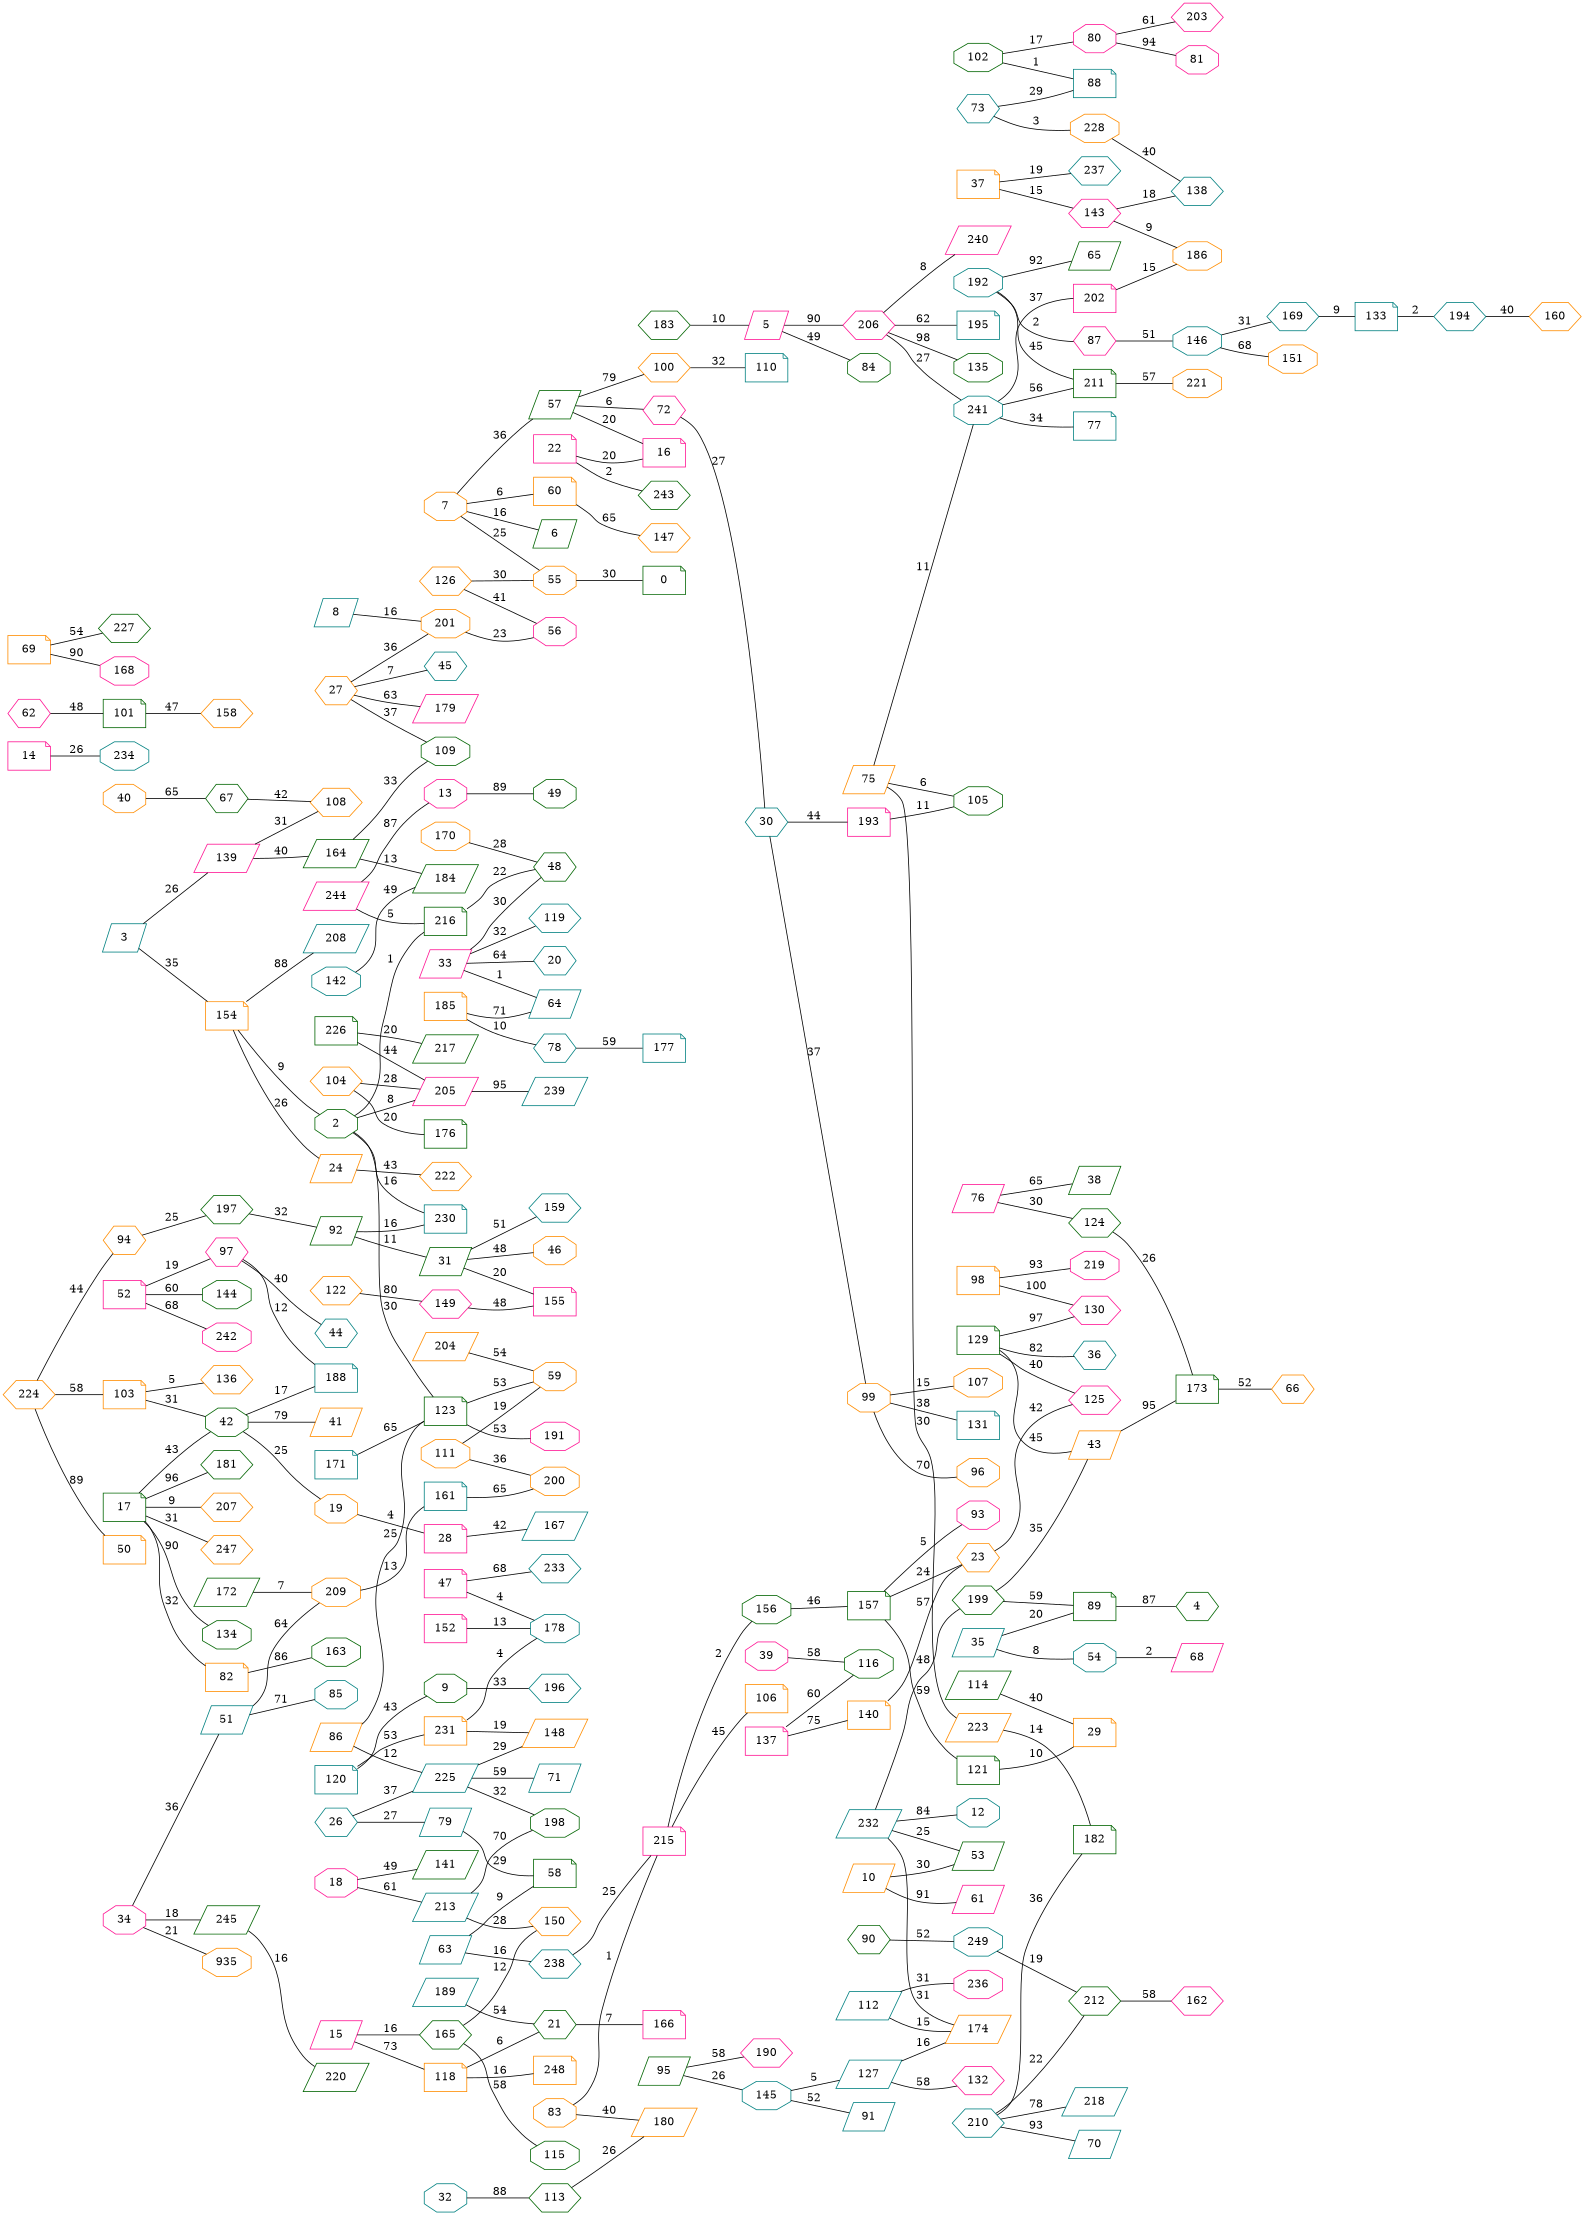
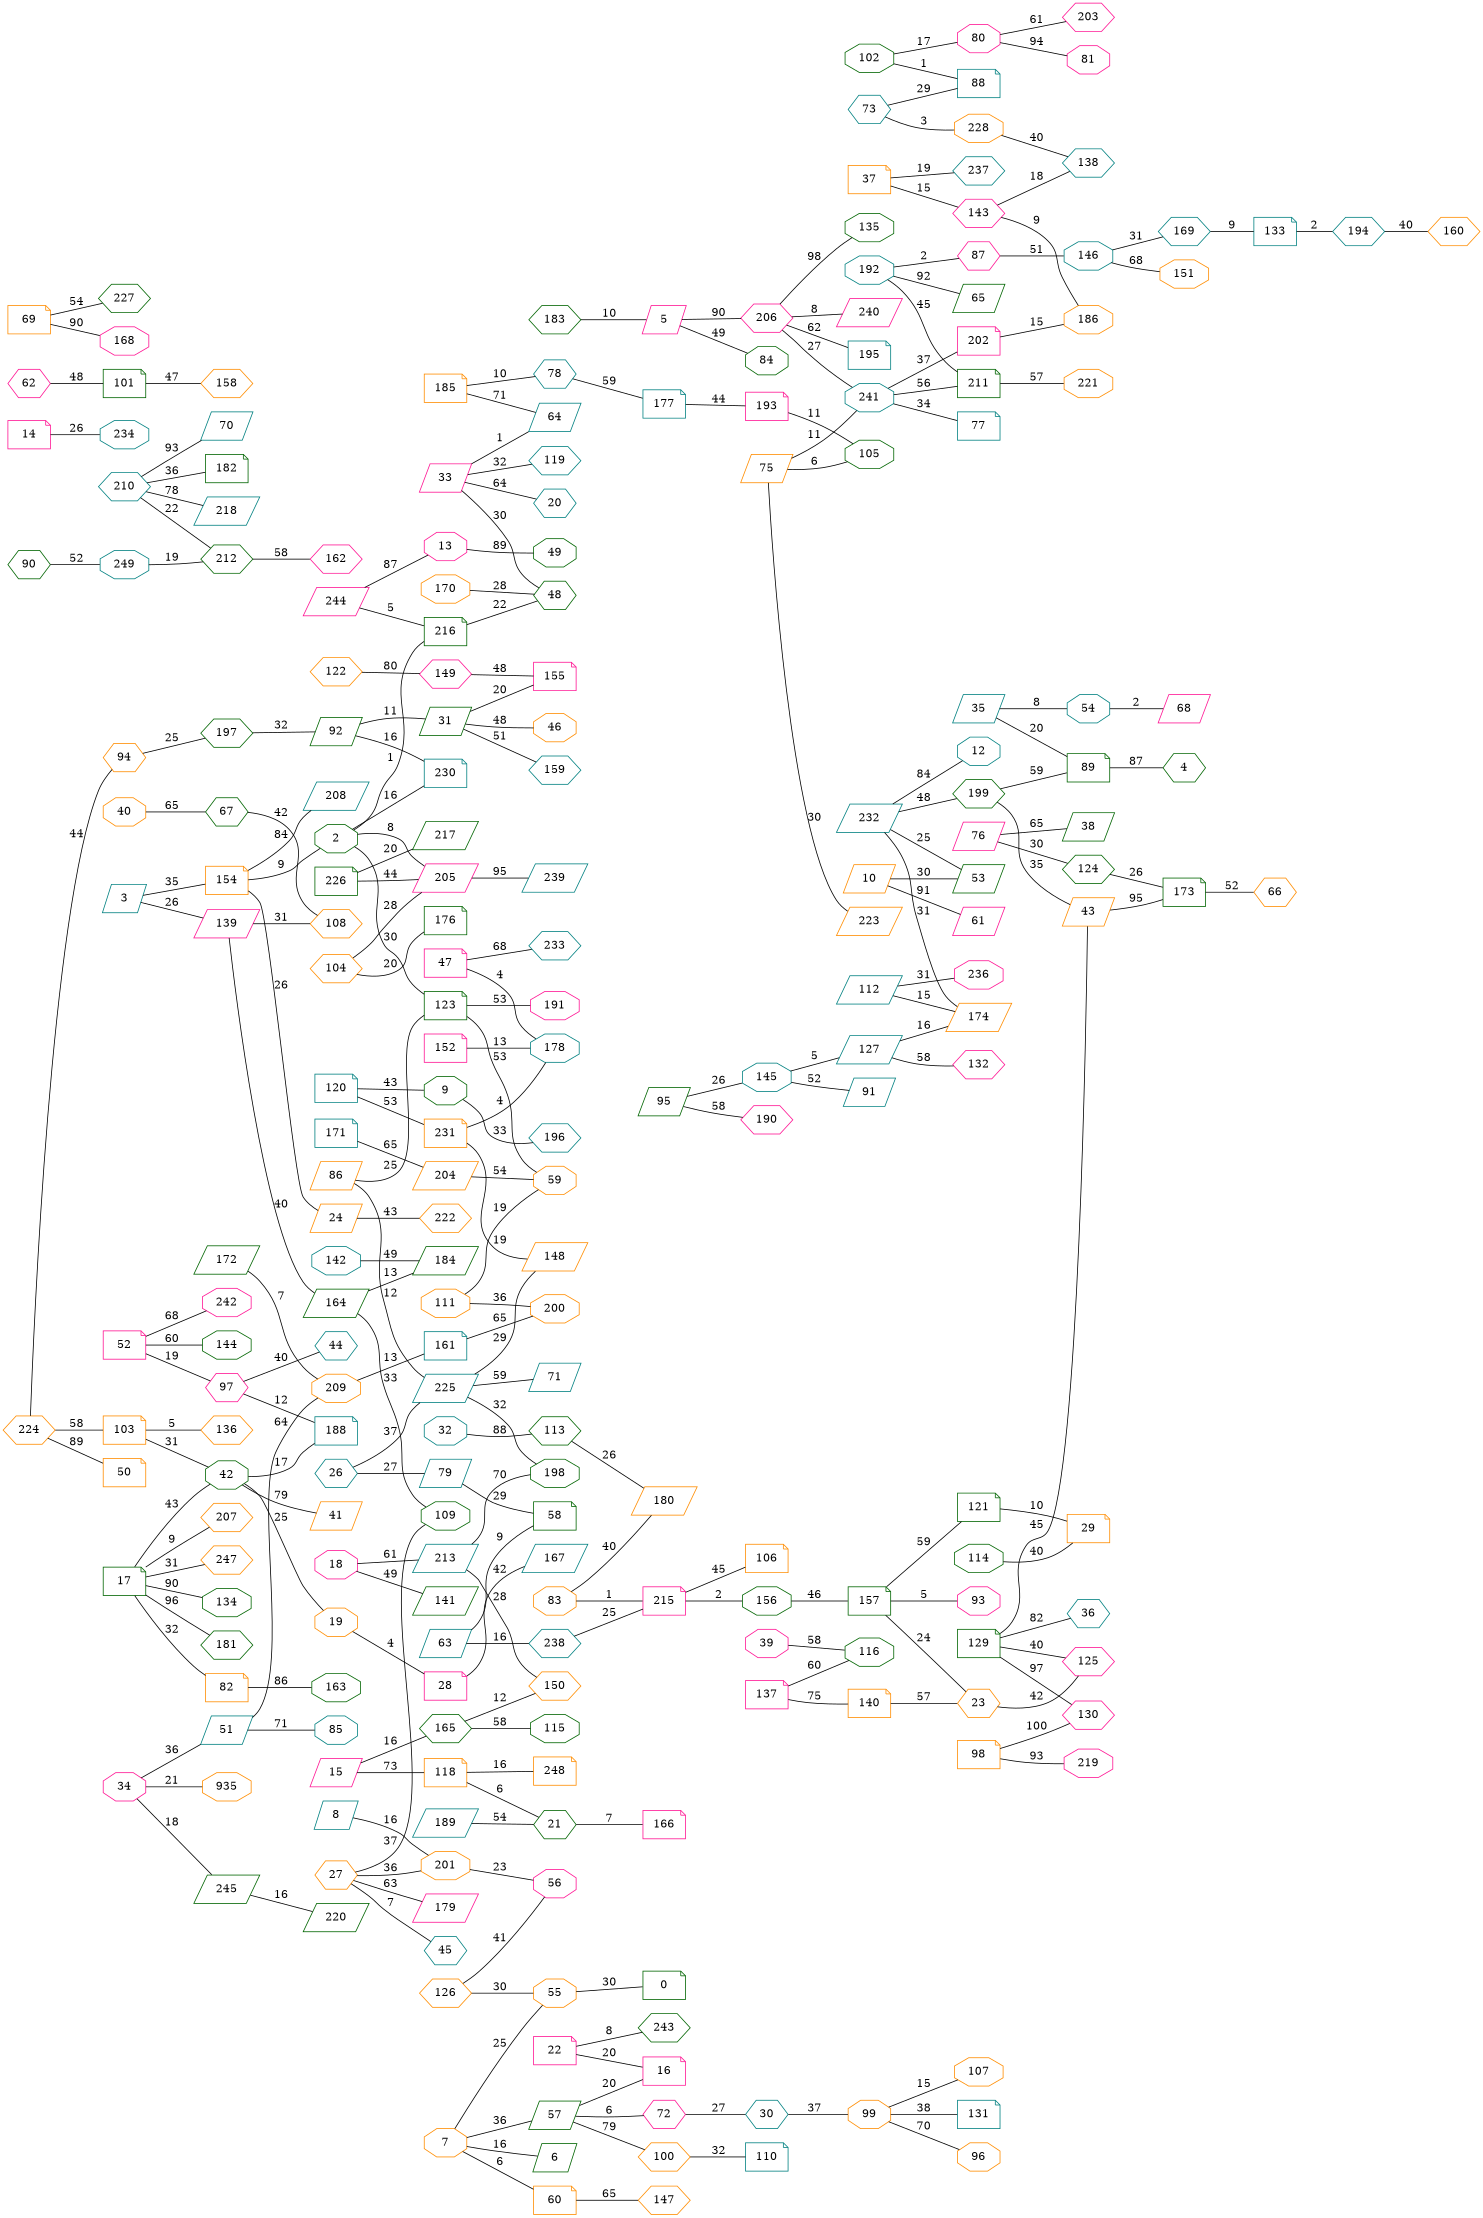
(610, 472) -> (610, 2031)
(818, 822) -> (716, 405)
(281, 964) -> (281, 835)
(391, 1438) -> (390, 1154)
(978, 1685) -> (979, 1558)
(1062, 1763) -> none
